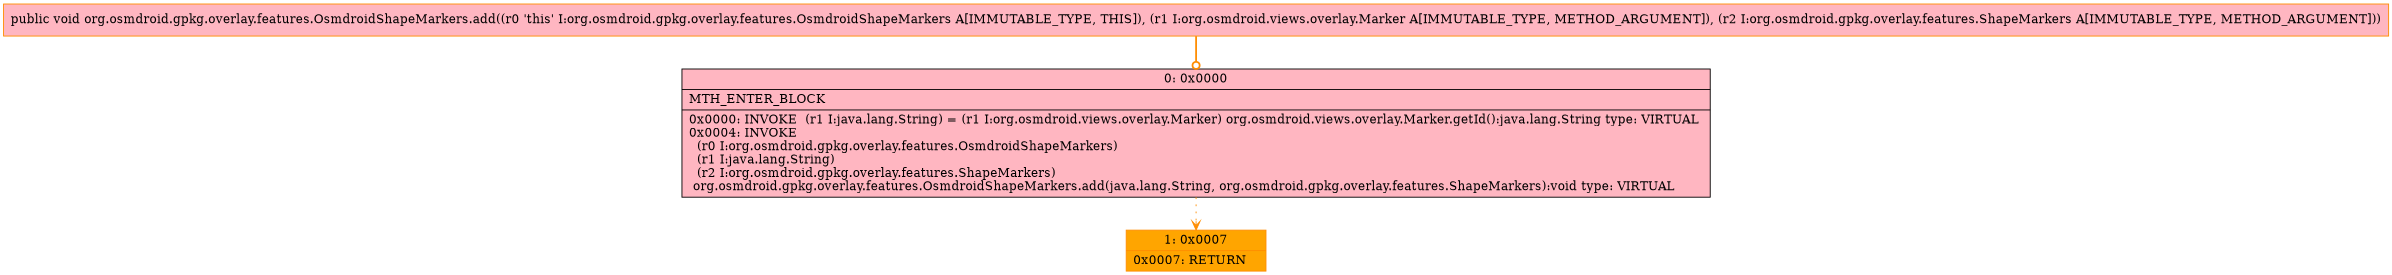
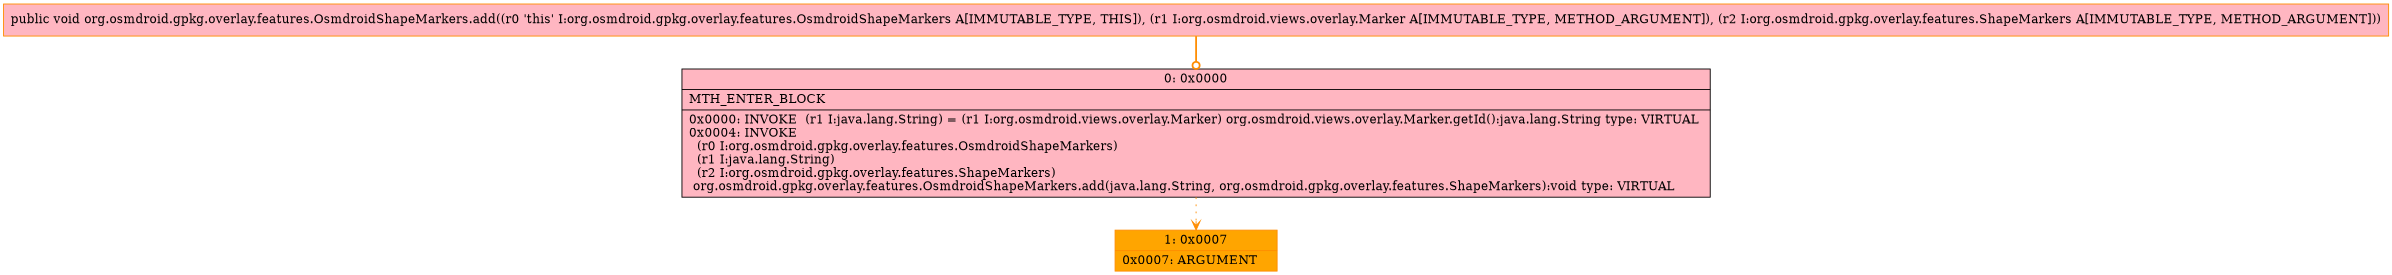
(1196, 260) -> (1196, 260)
